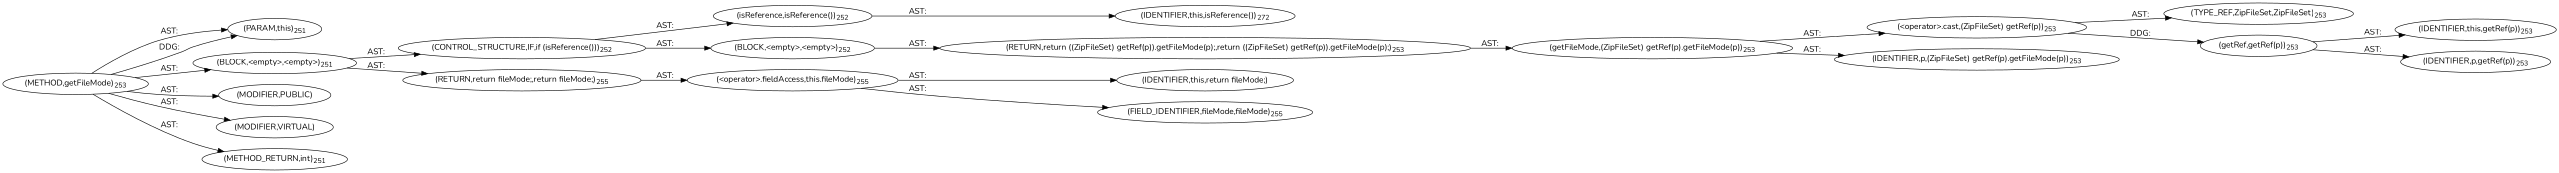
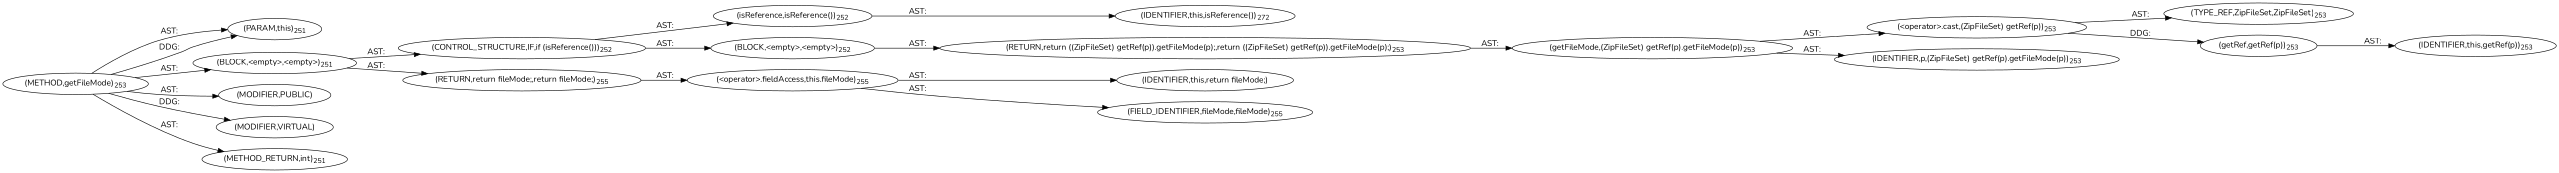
(2476, 62) -> none
(171, 102) -> (171, 102)
